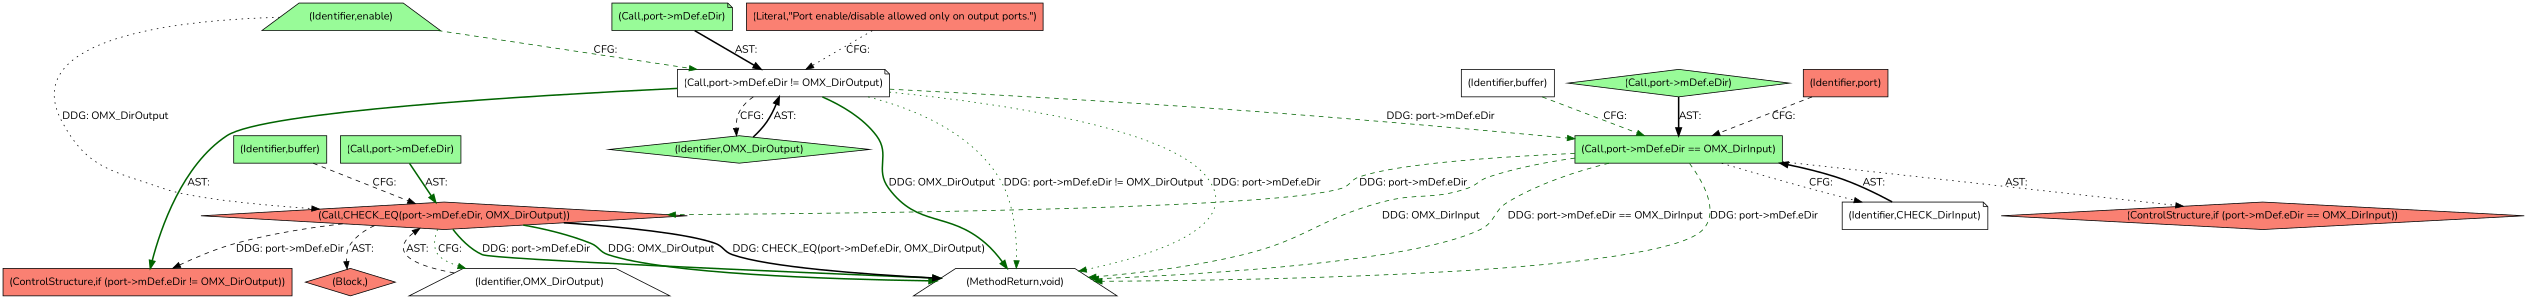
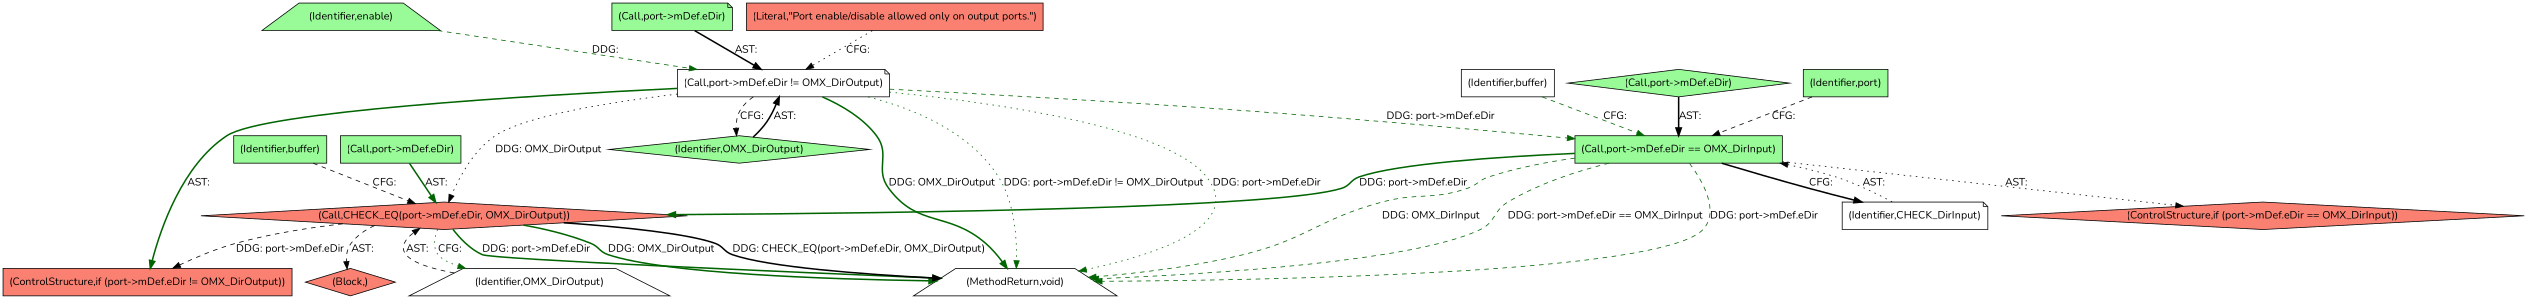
(607, 50) -> (607, 50)
(1846, 83) -> (1846, 83)
(61, 119) -> (548, 116)
(1842, 179) -> (1842, 179)
(1788, 182) -> (1788, 182)
(1128, 206) -> (1128, 206)
